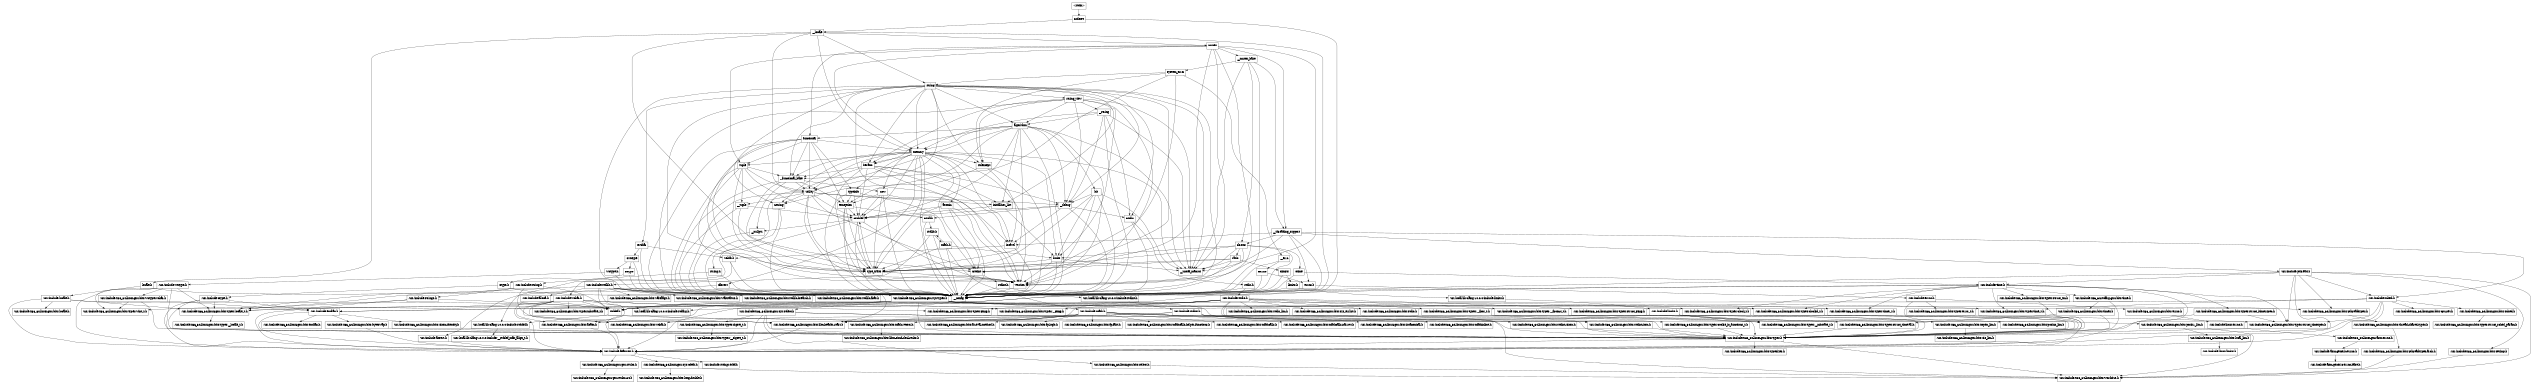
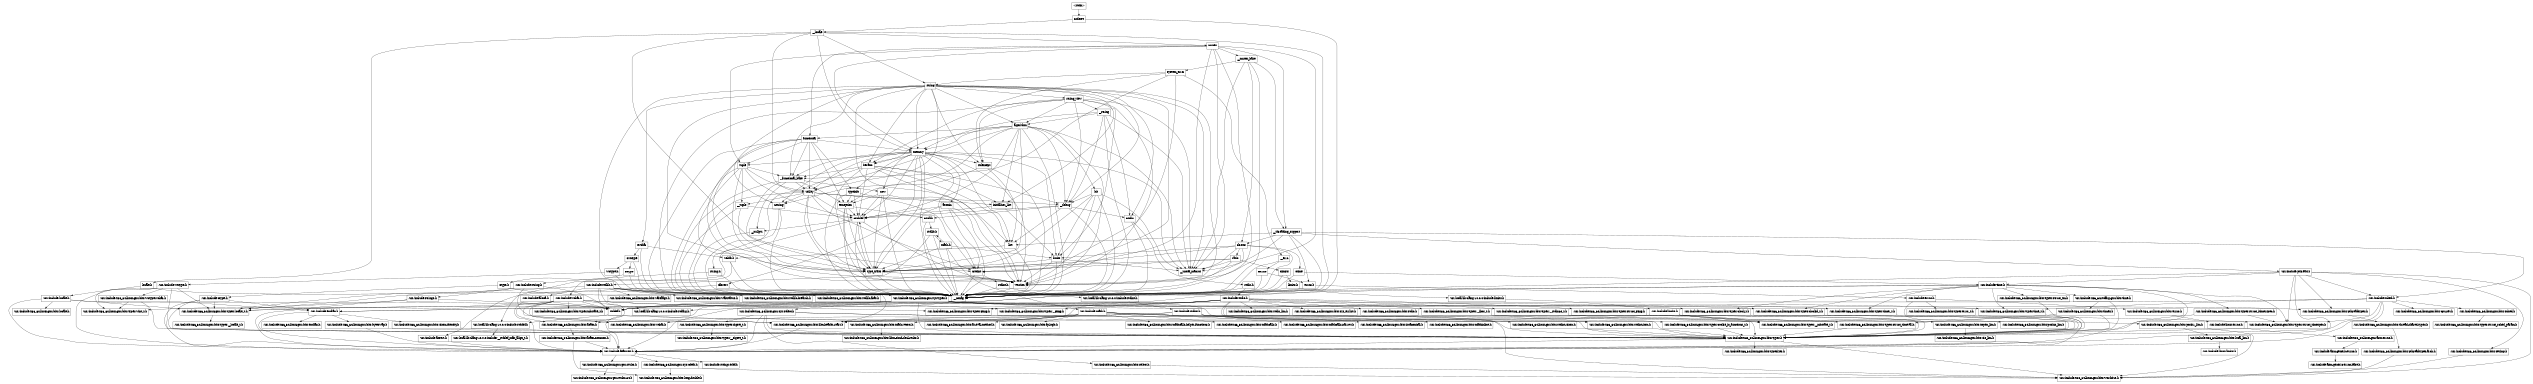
(1010, 245) -> (1010, 245)
(1531, 312) -> (1531, 312)
(1092, 325) -> none
none -> (575, 338)
